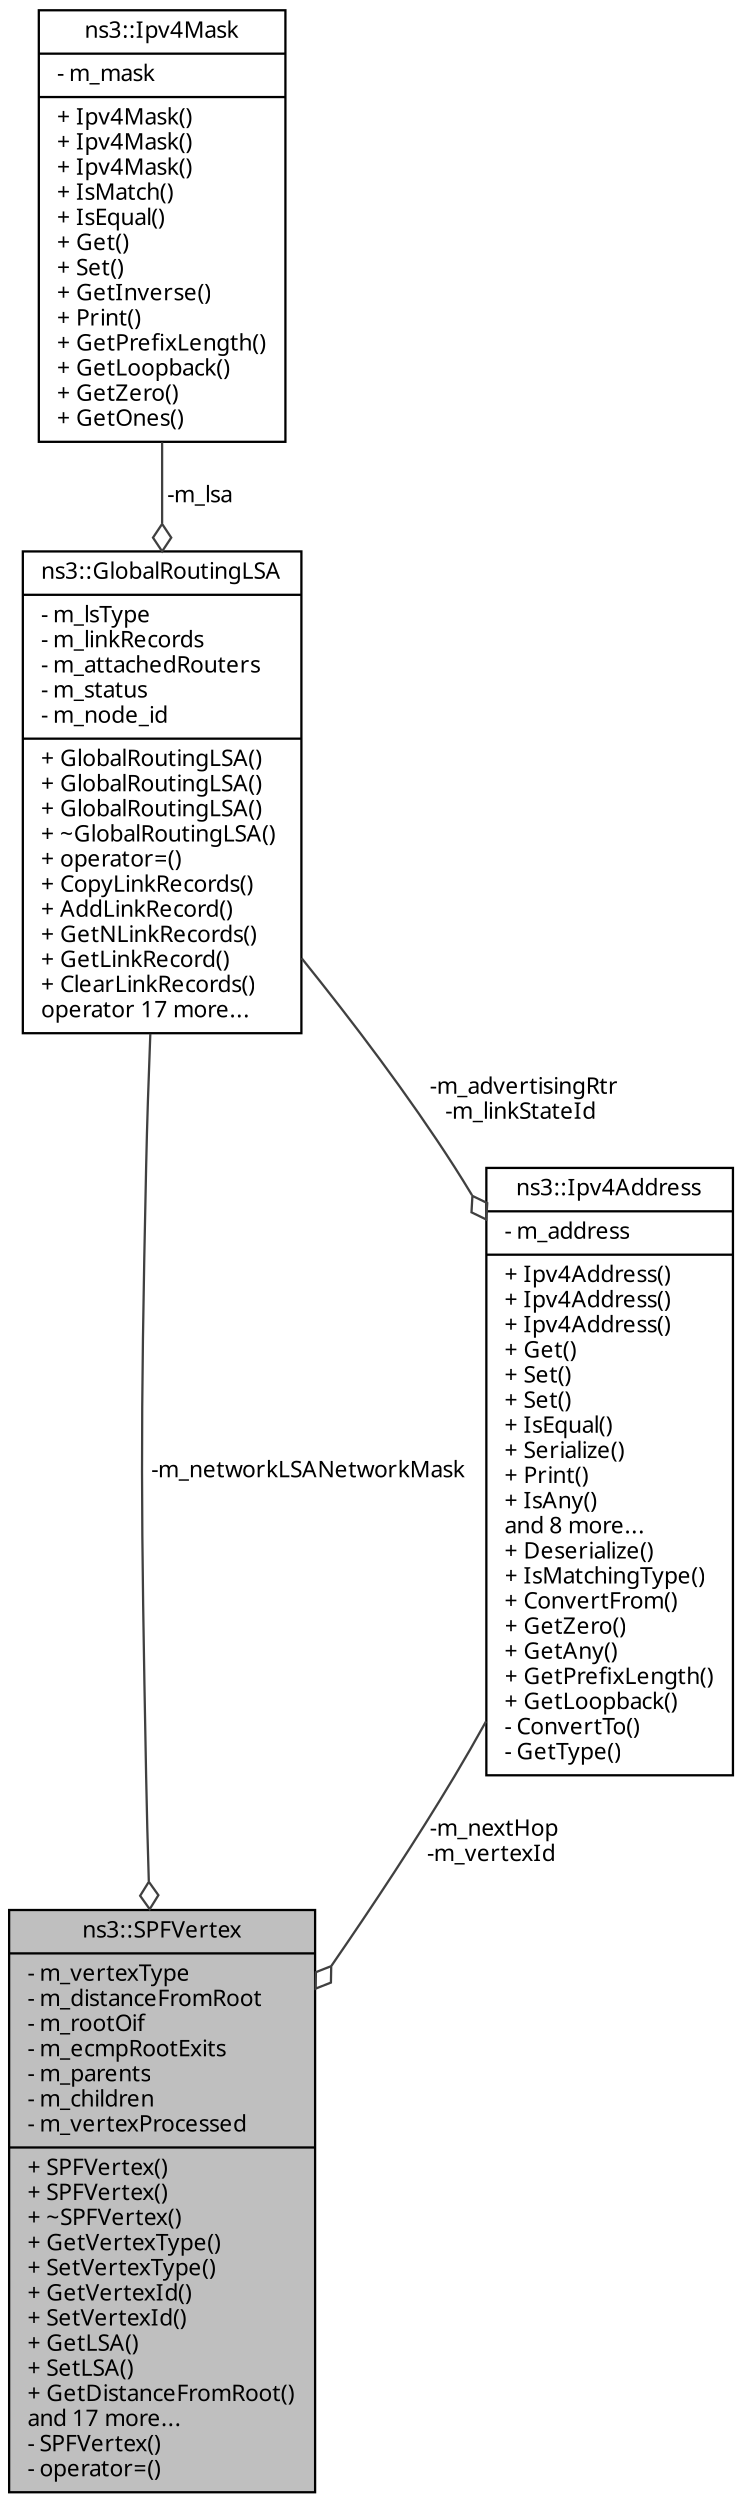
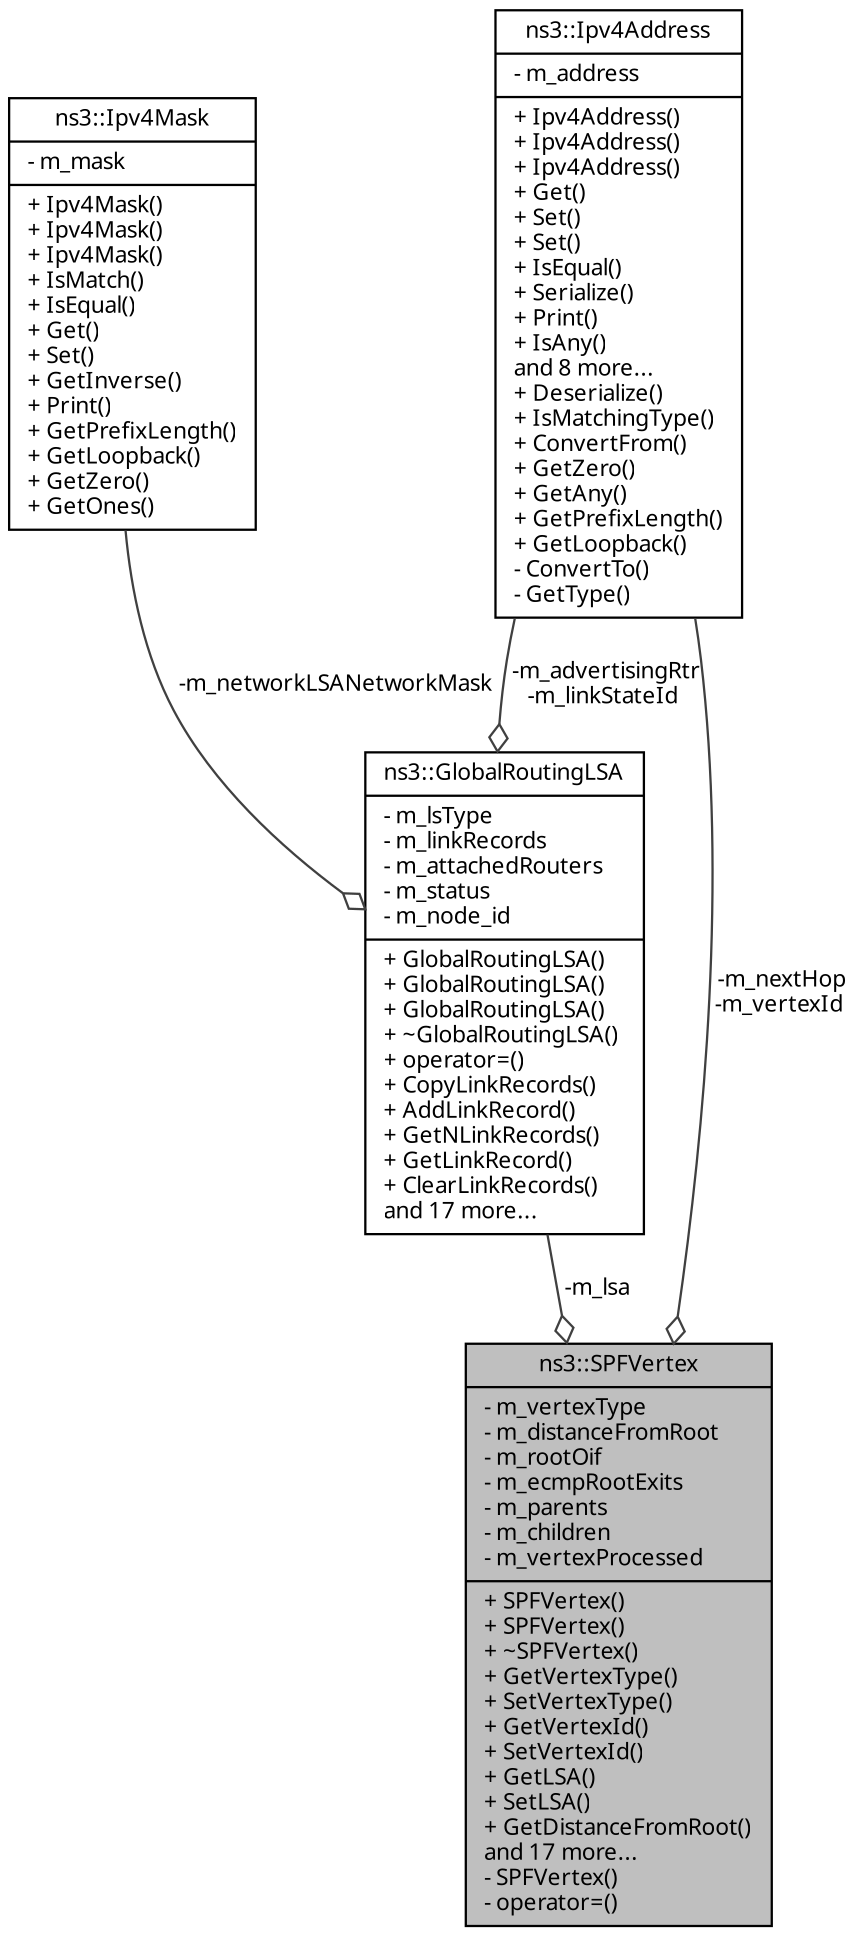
(198, 497) -> (333, 685)
(146, 1010) -> (461, 1211)
(391, 1074) -> (505, 671)
(306, 1472) -> (595, 1289)
